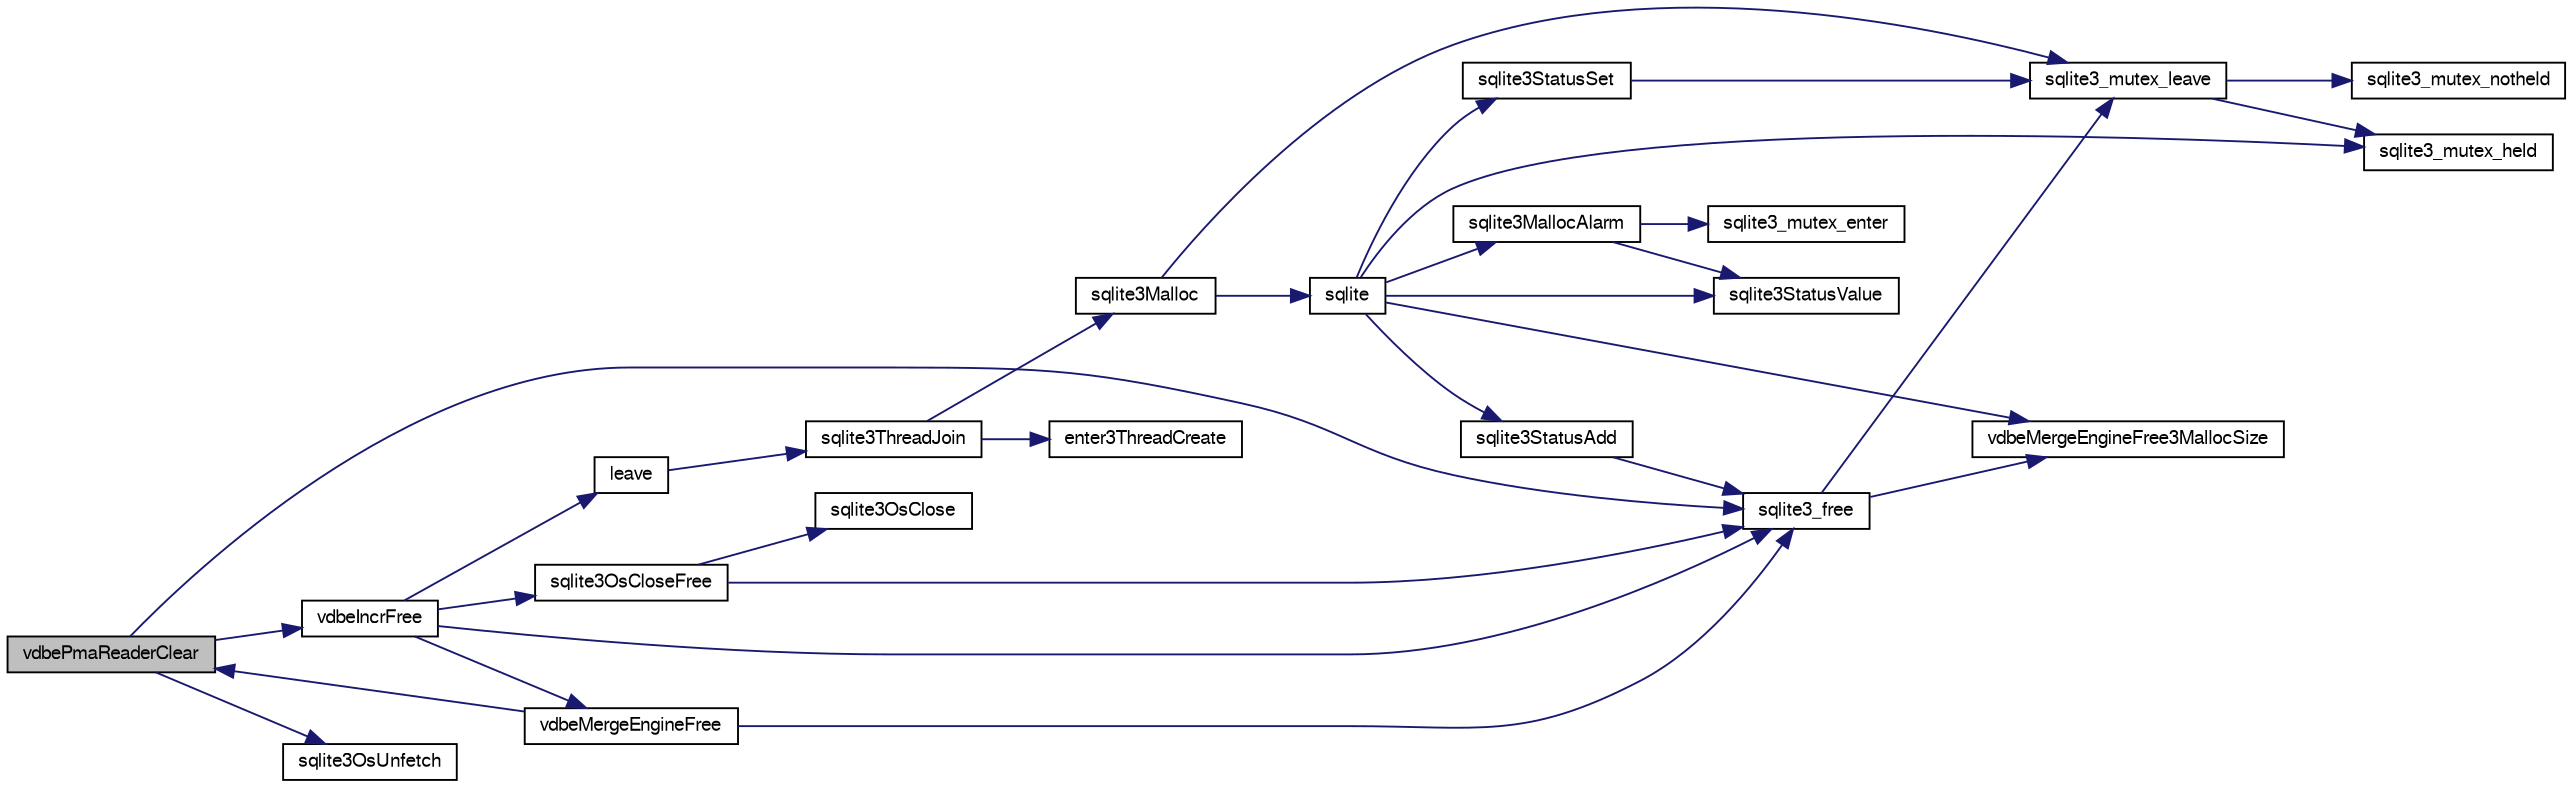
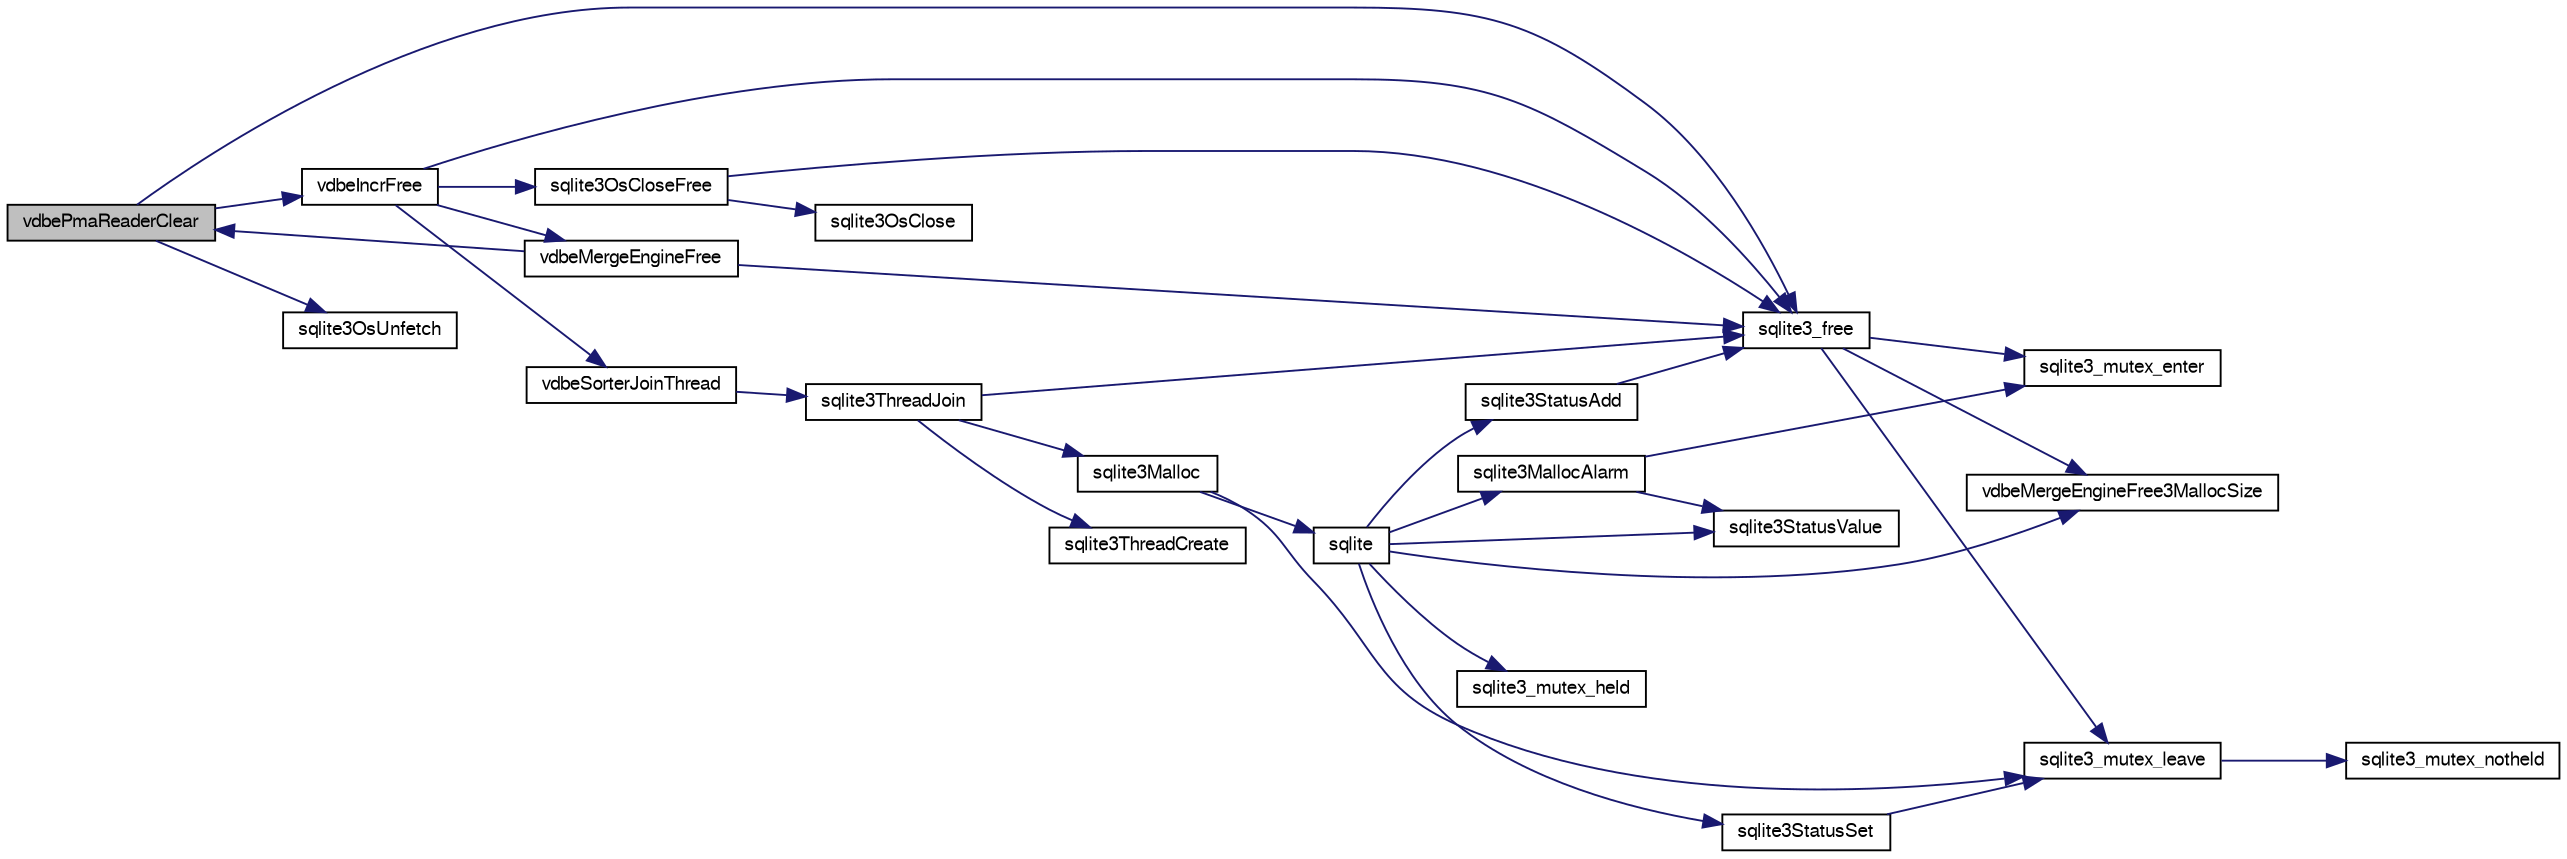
(2284, 115) -> none
none -> (1937, 346)
none -> (1353, 366)
(1146, 439) -> (1148, 545)
(631, 475) -> (631, 385)
